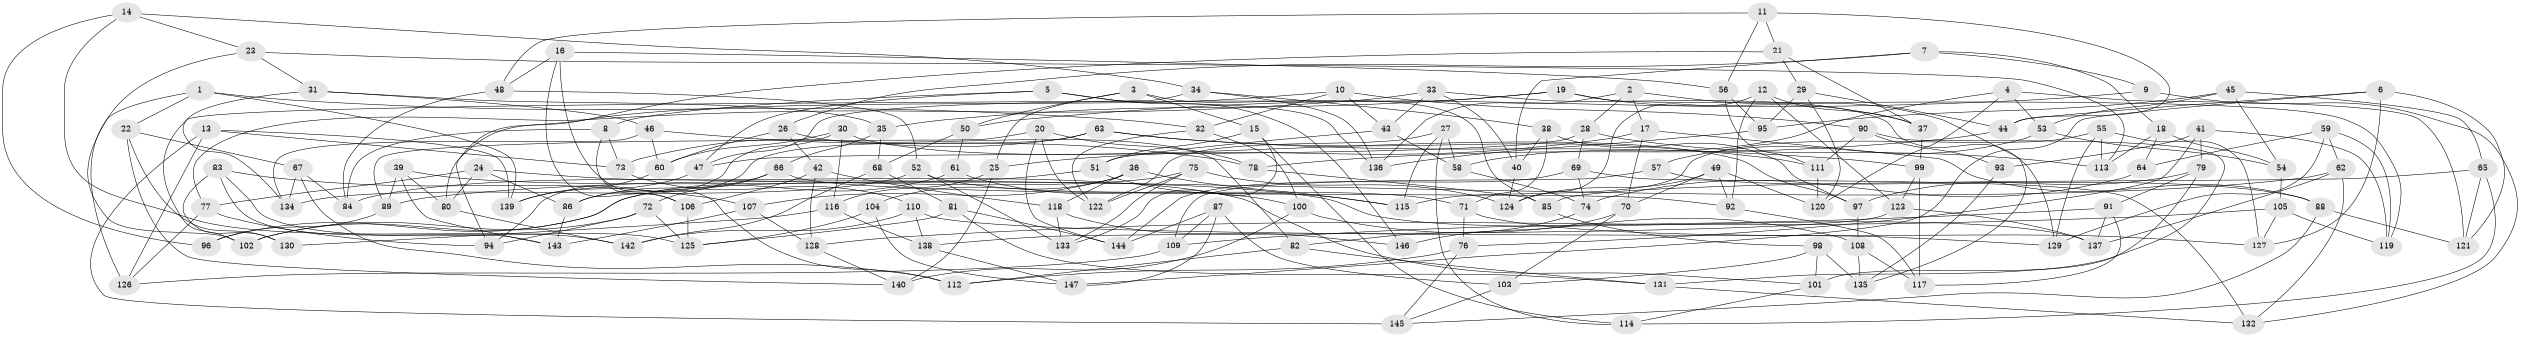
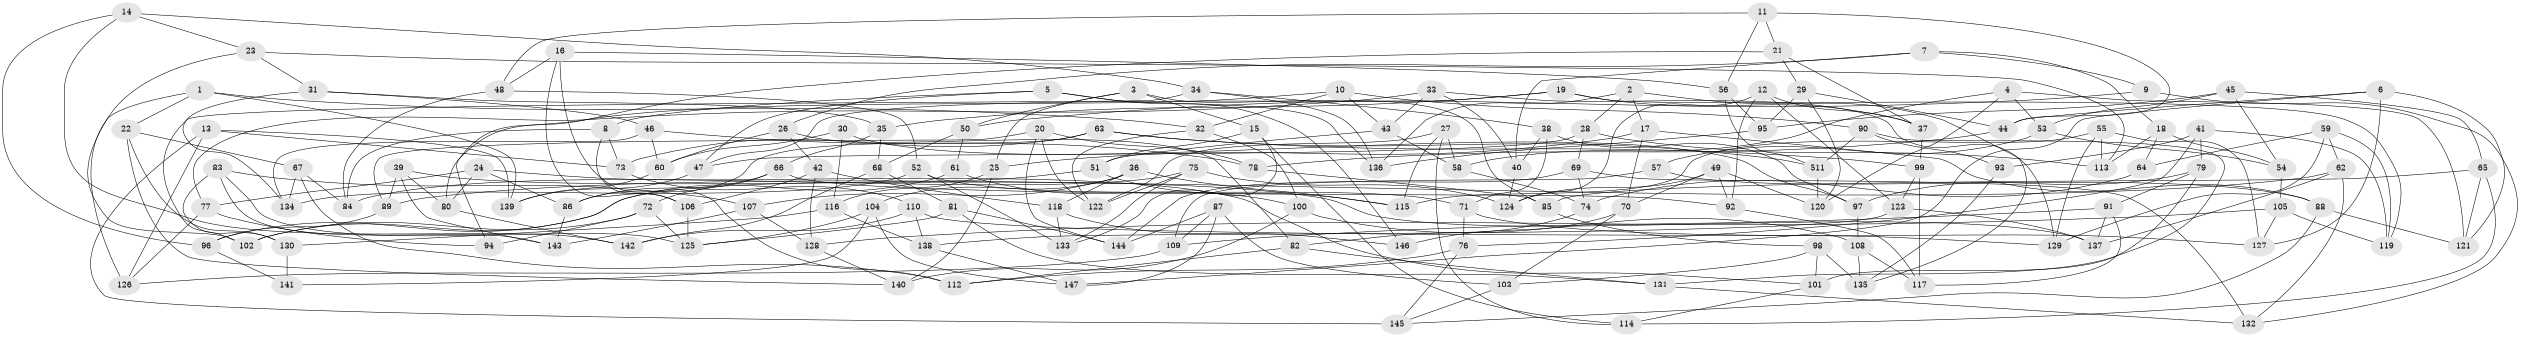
(1818, 168) -> (1818, 168)
(724, 174) -> none
none -> (287, 285)
